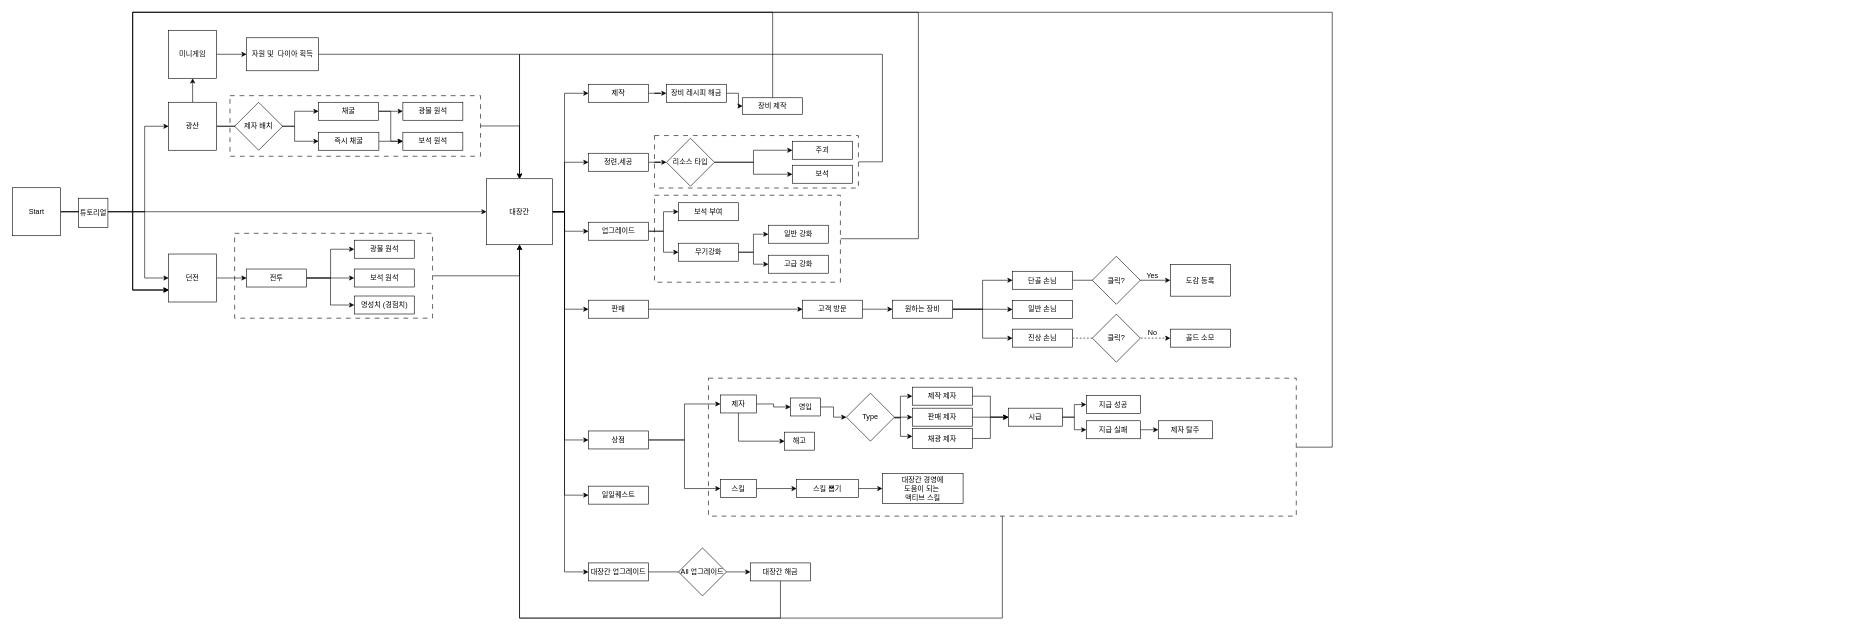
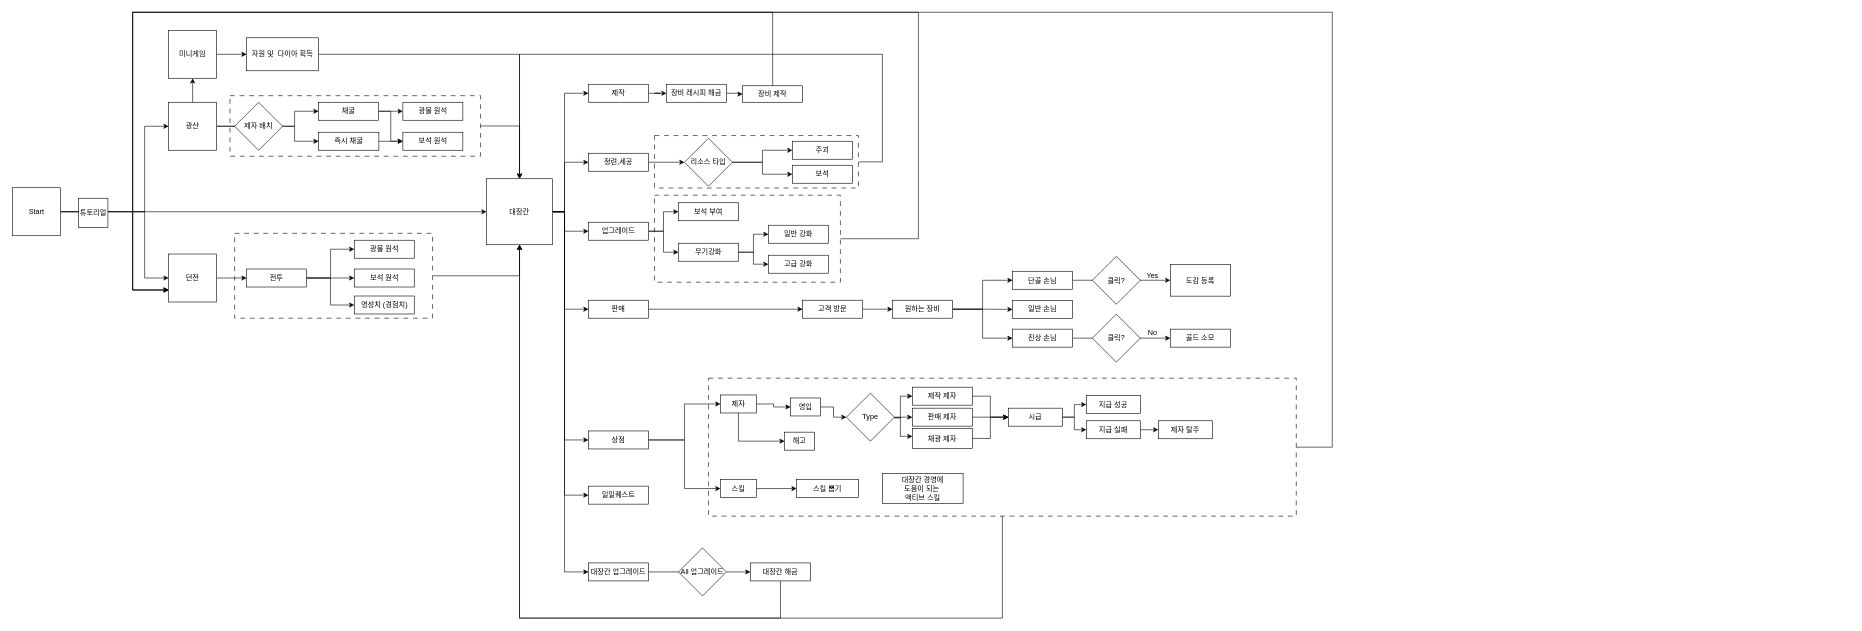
(773, 106) -> (773, 94)
(690, 162) -> (708, 162)
(1152, 338) -> (1152, 338)
(868, 489) -> none
